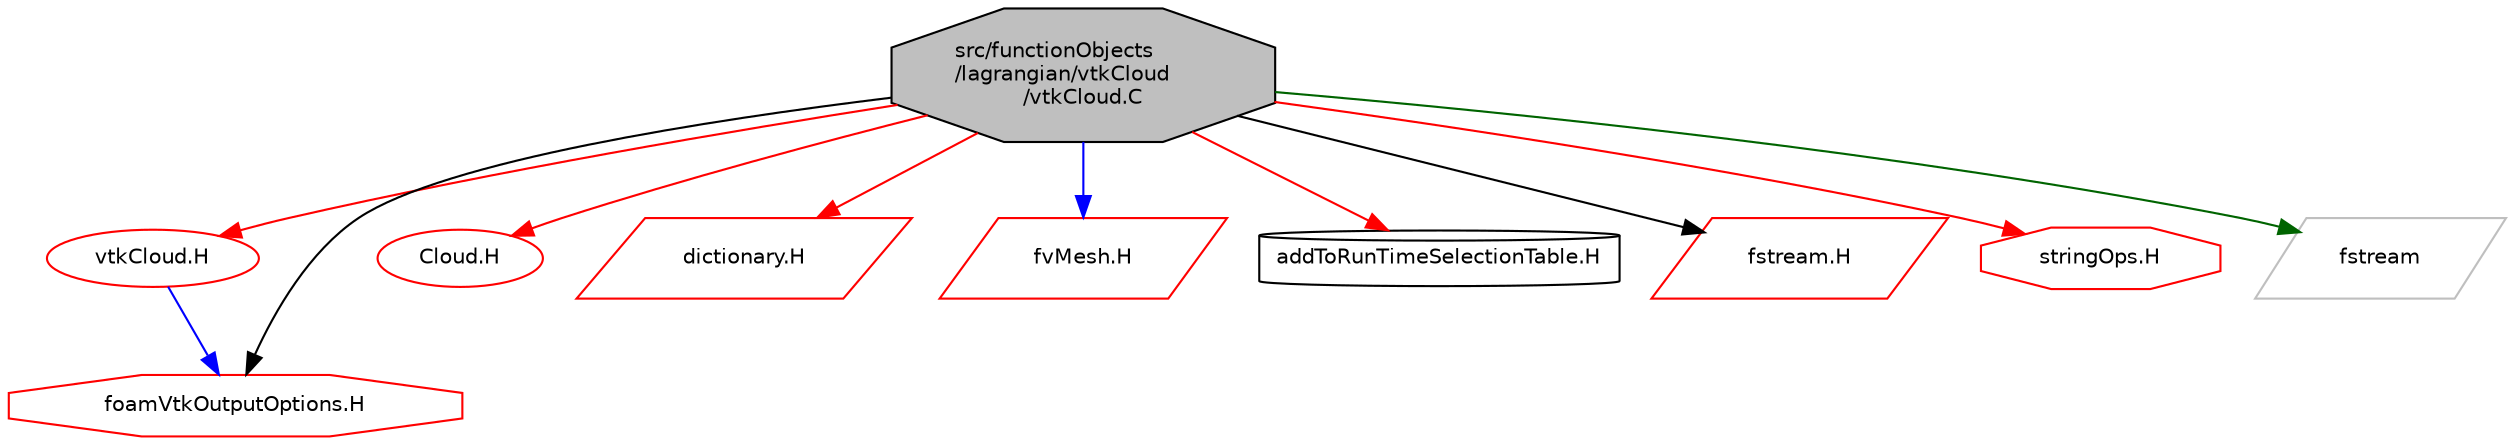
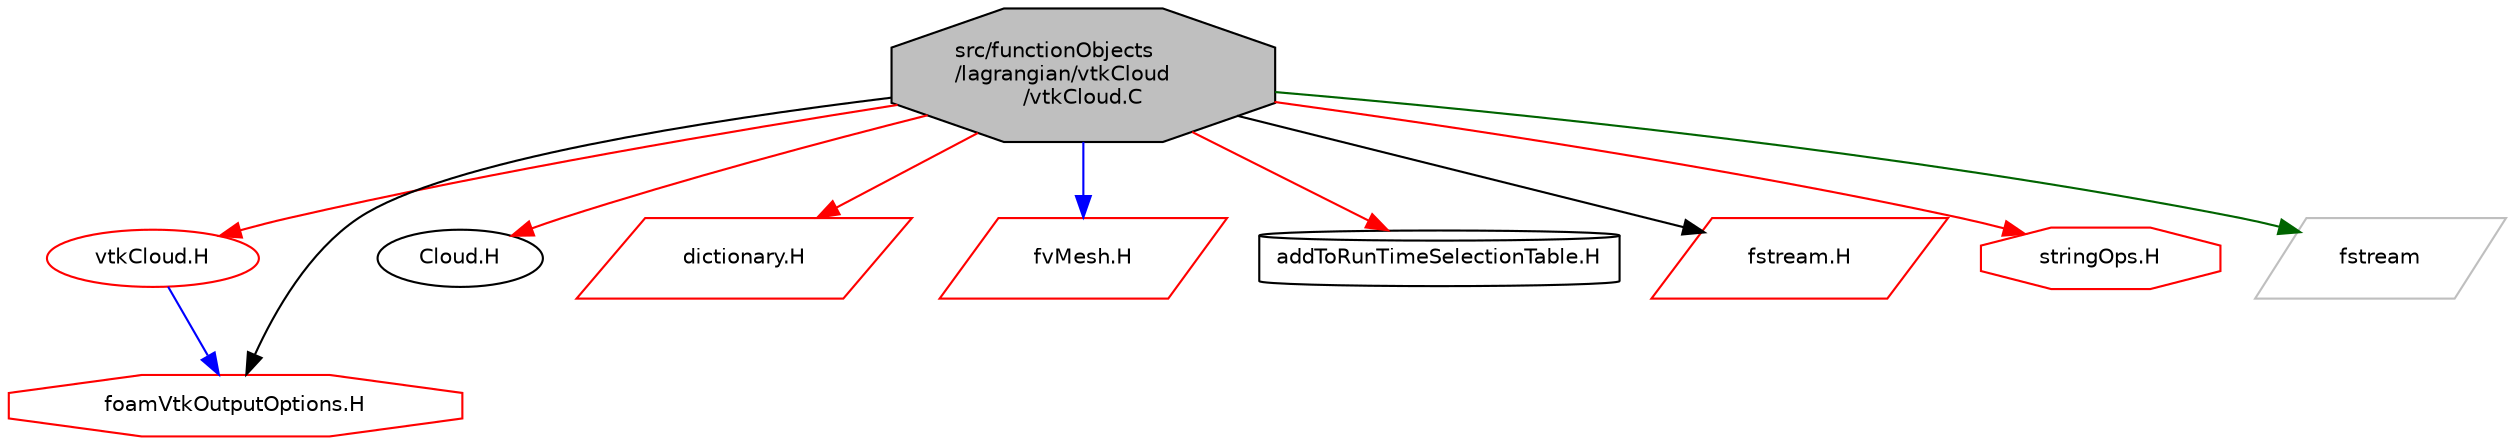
(460, 258) -> (460, 258)
